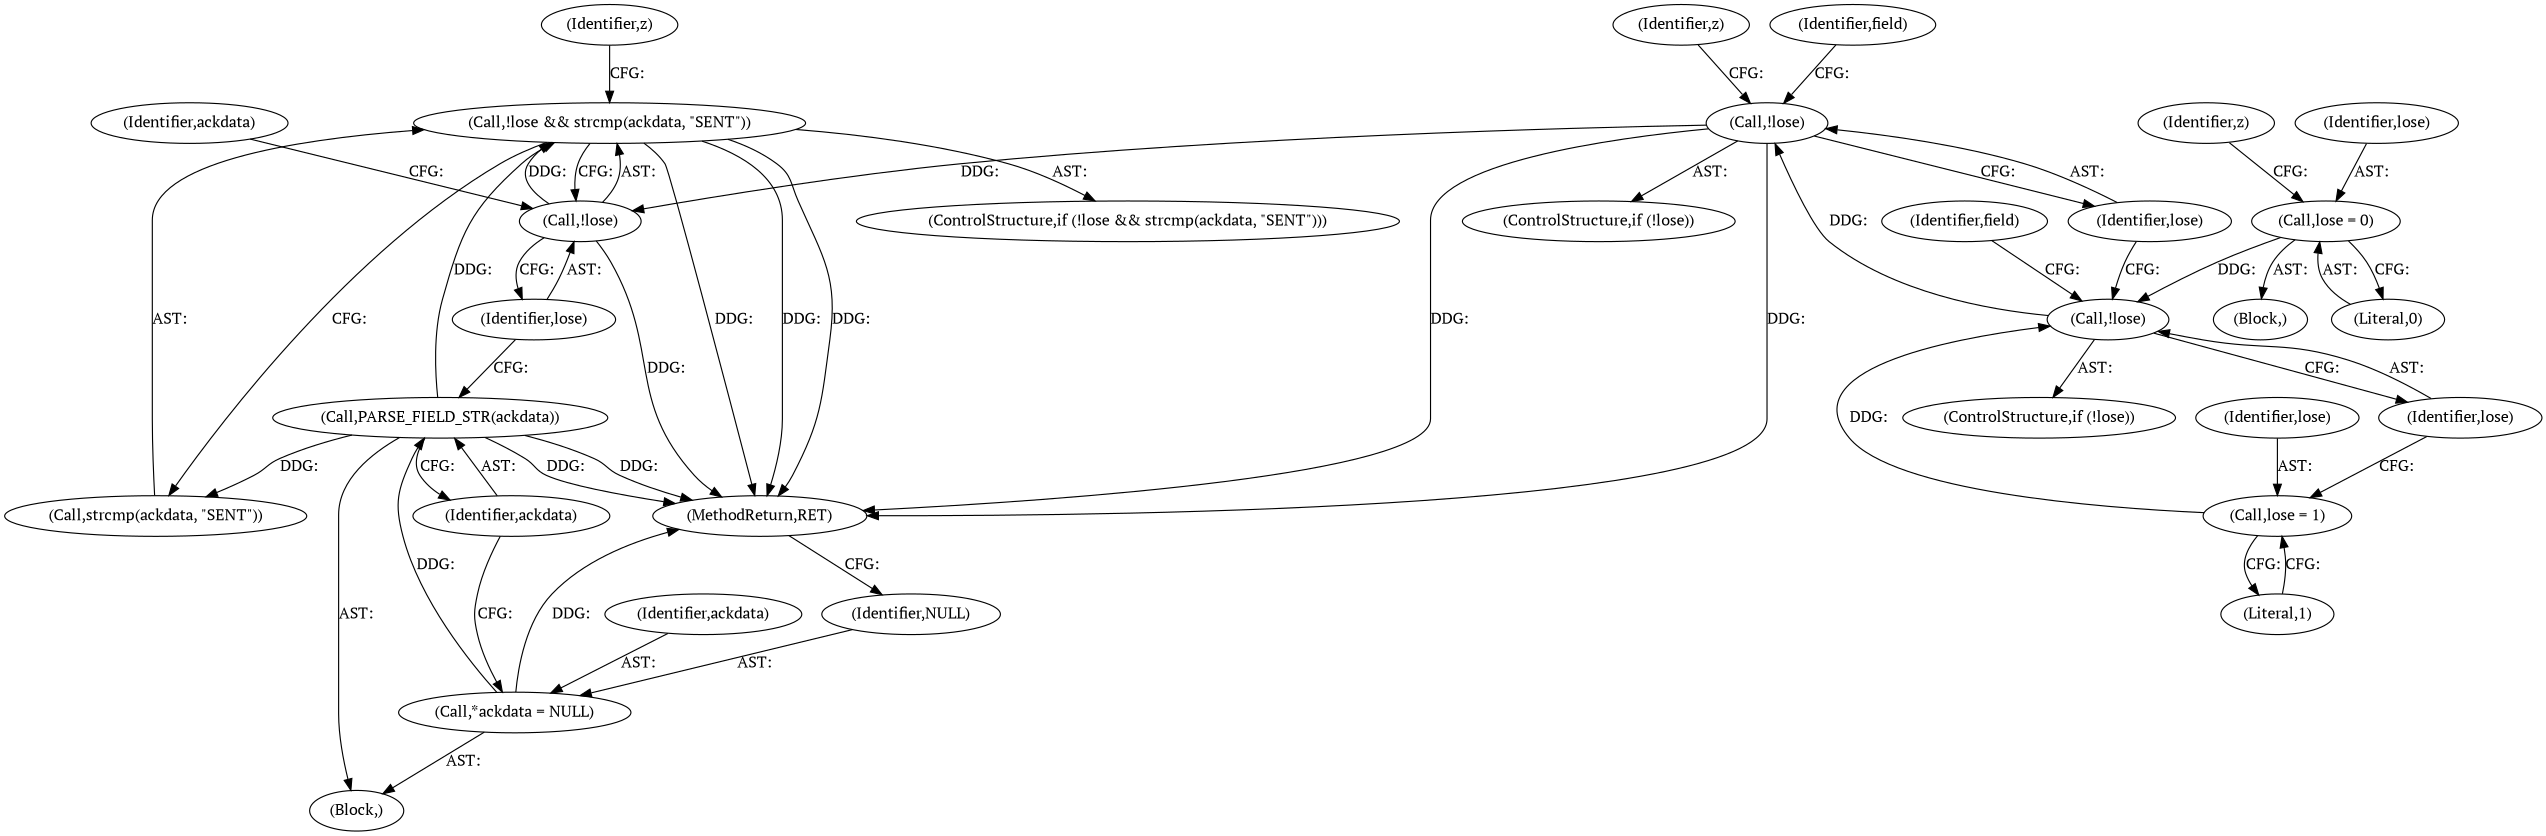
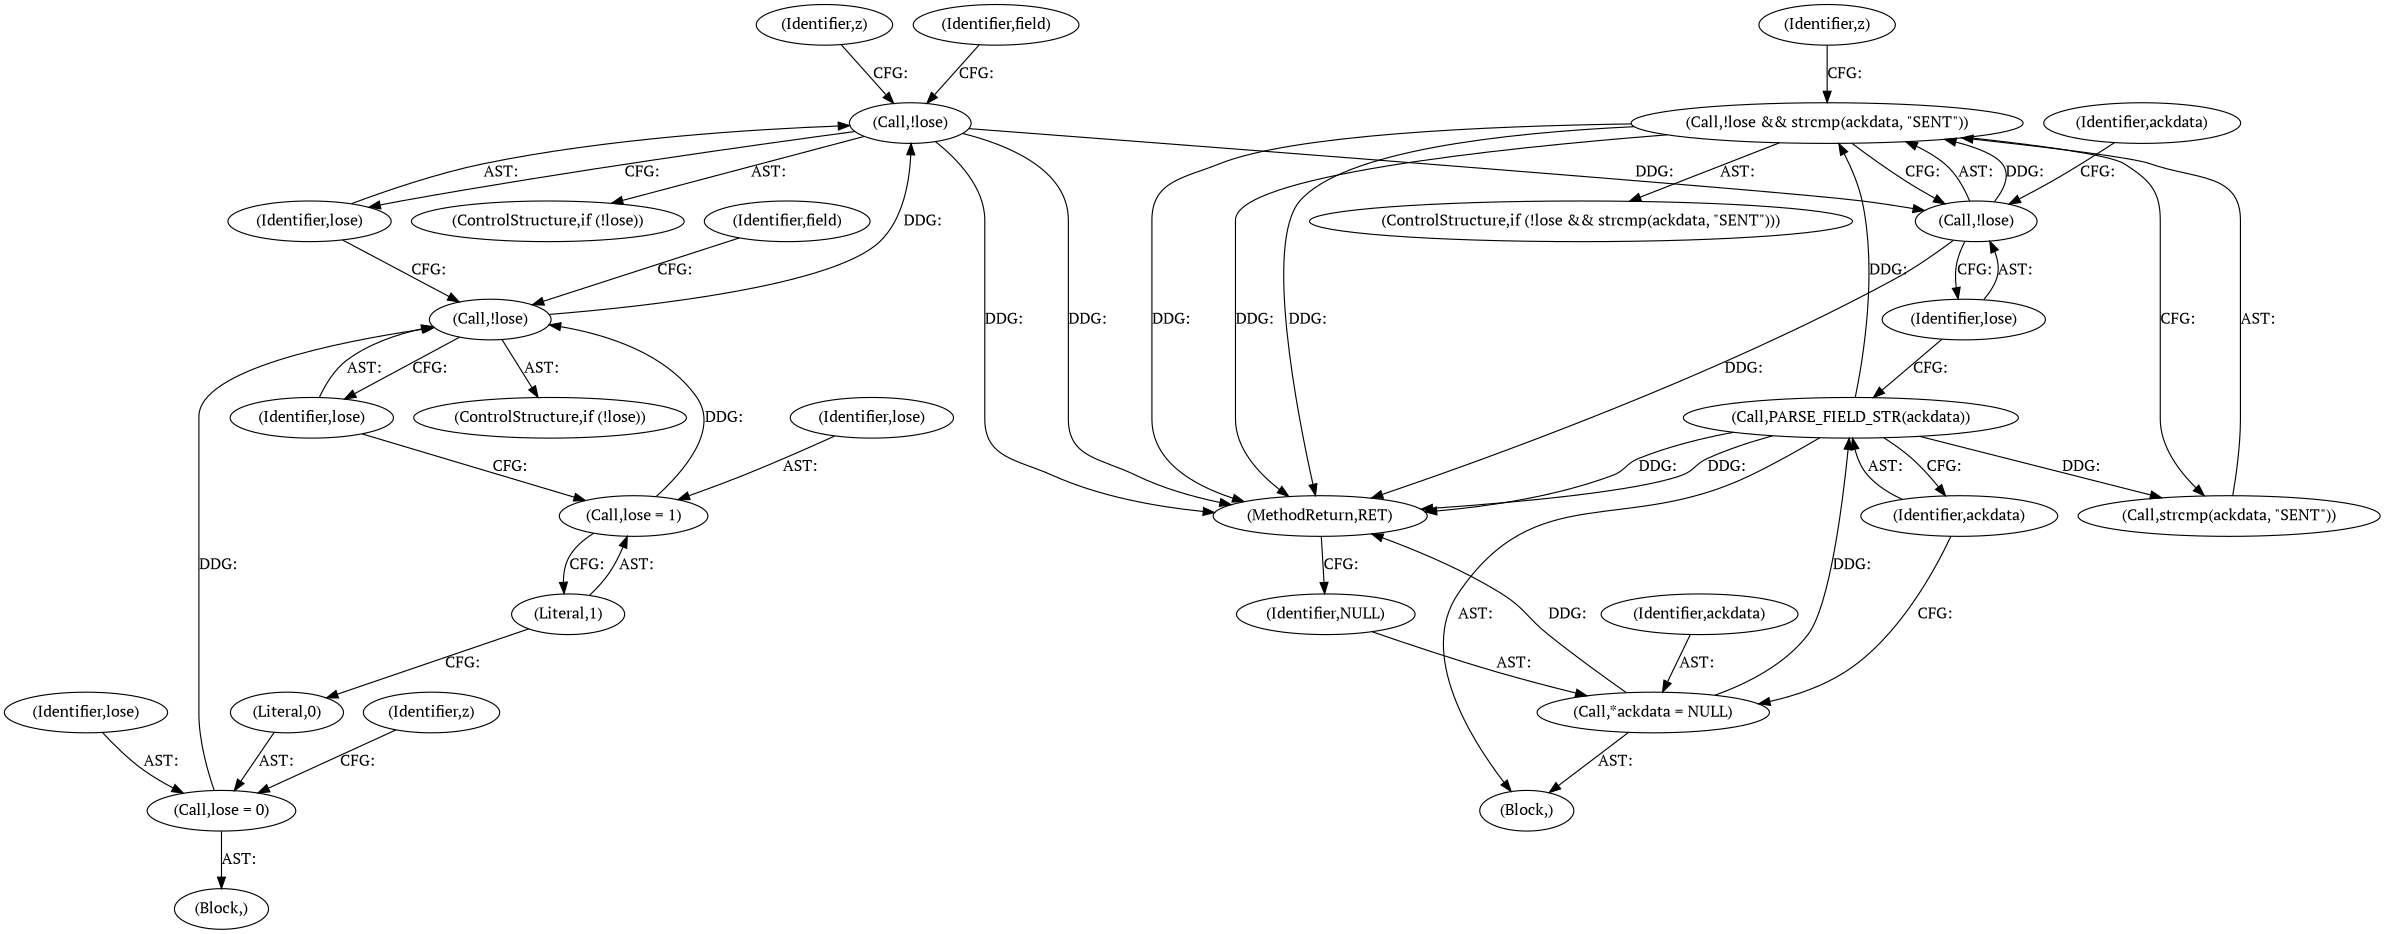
(2367, 263) -> (433, 661)
(2305, 565) -> (639, 565)
